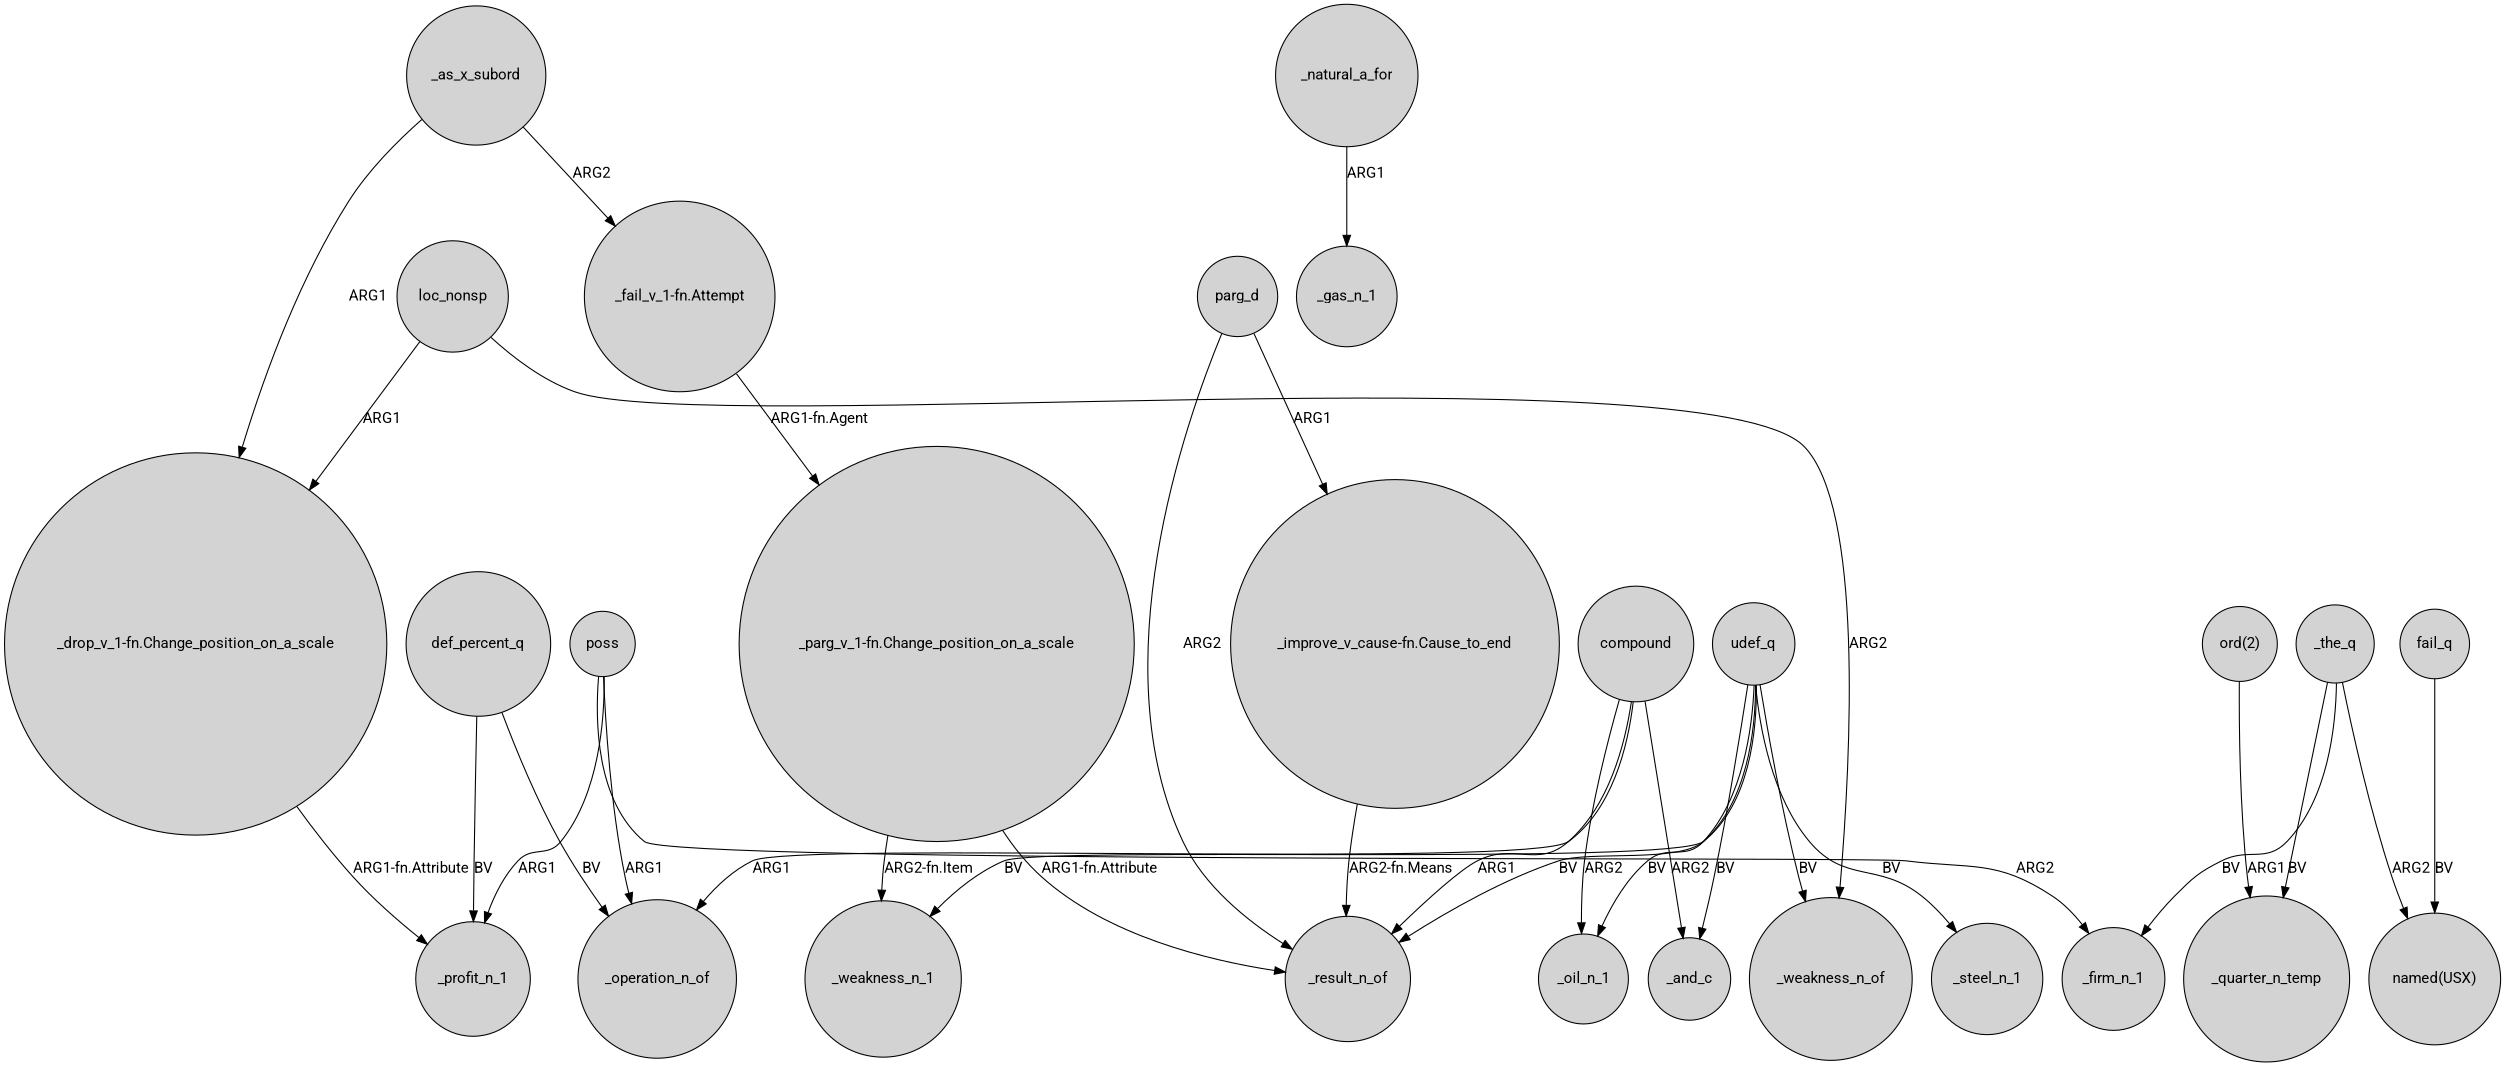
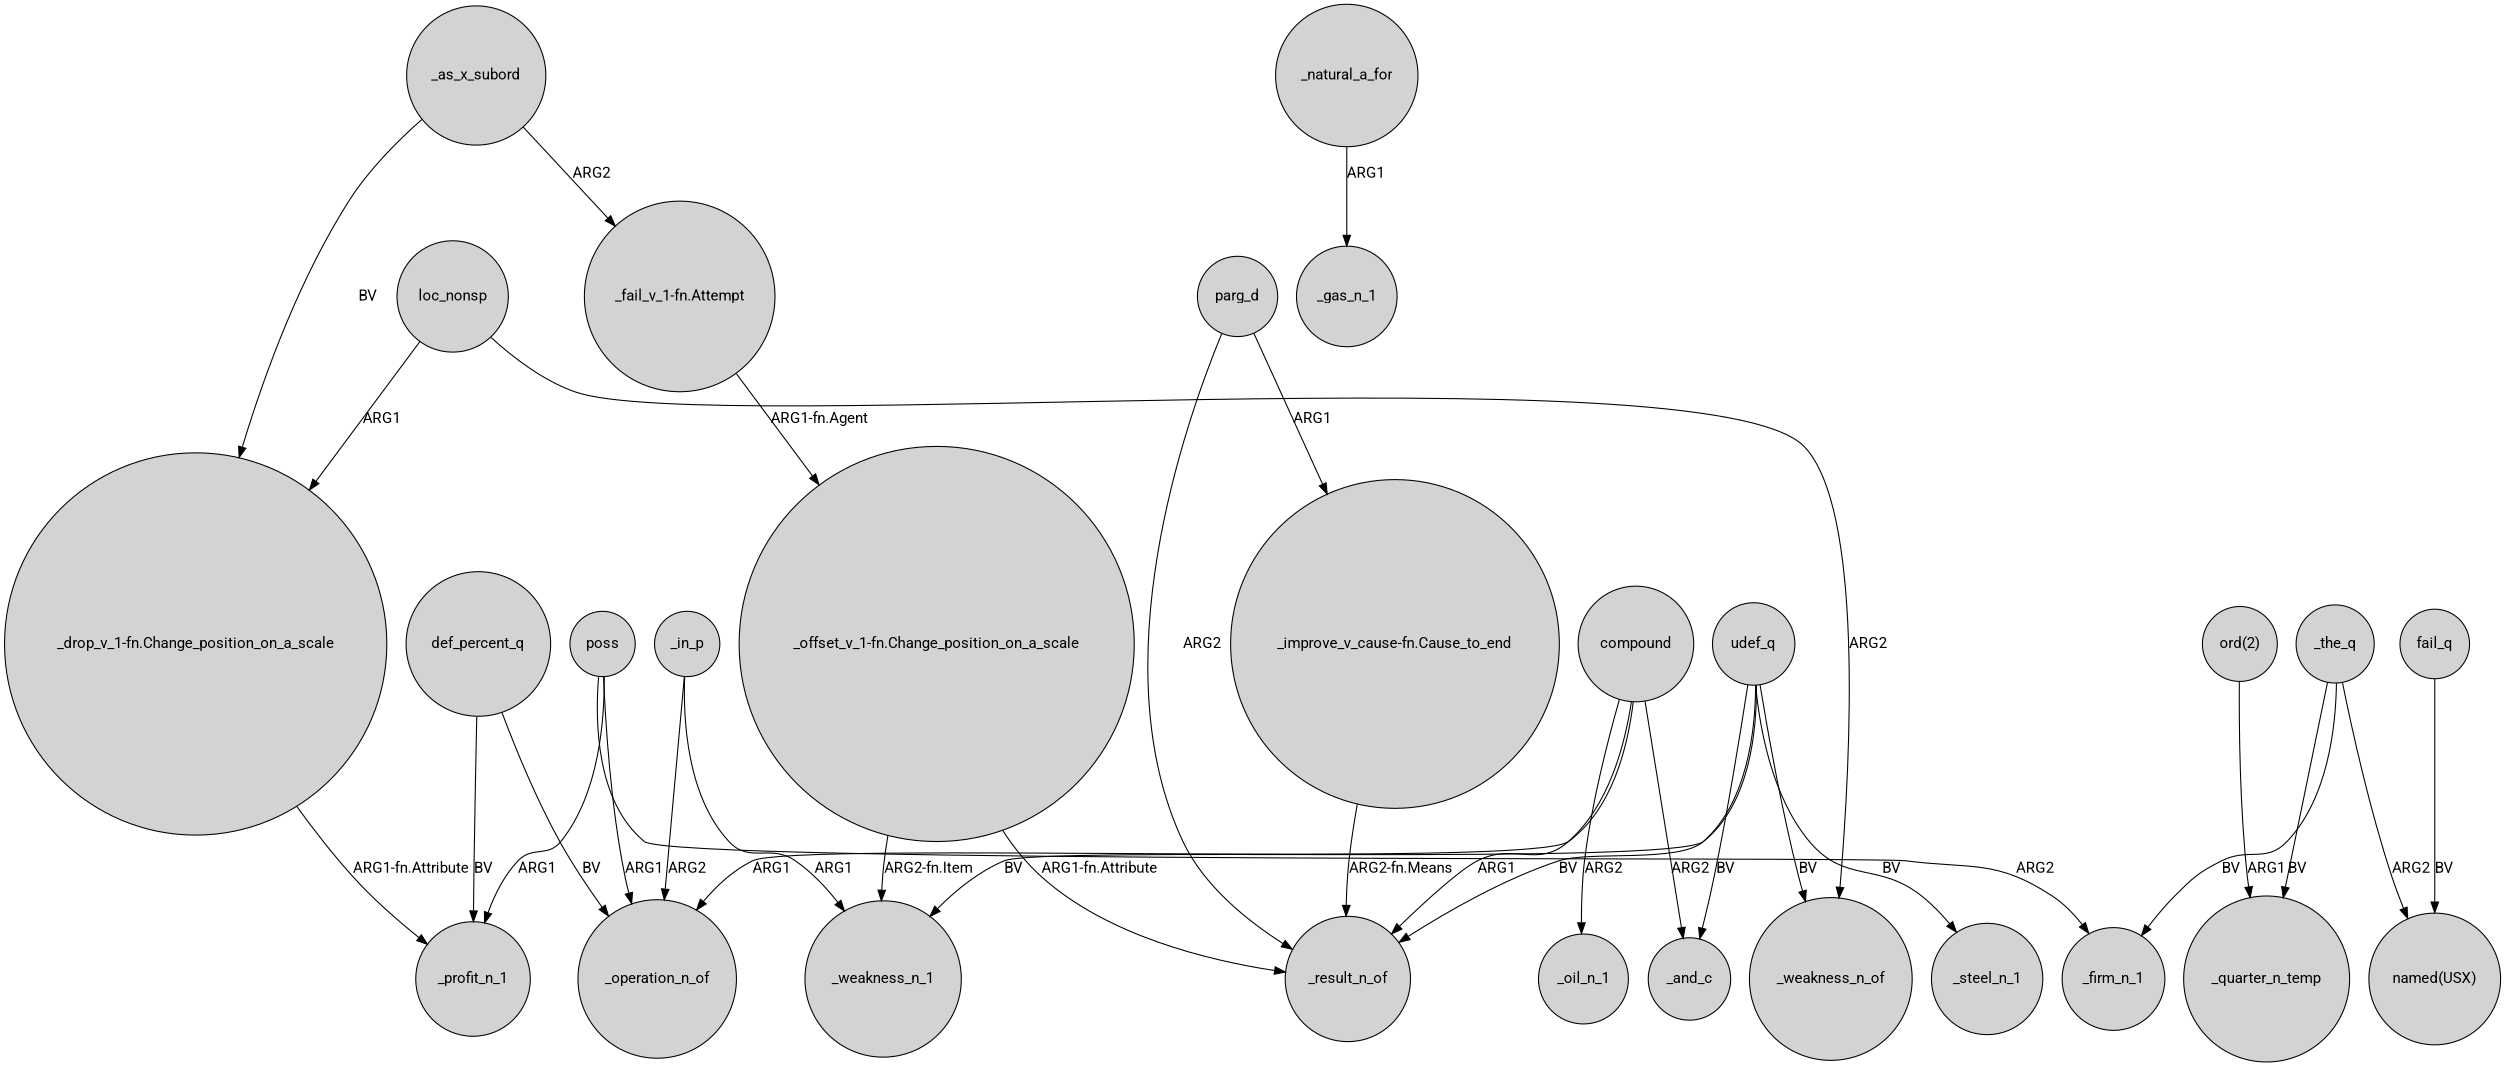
(368, 296) -> (368, 296)
none -> (687, 644)
(937, 644) -> (937, 644)
(1712, 831) -> none
